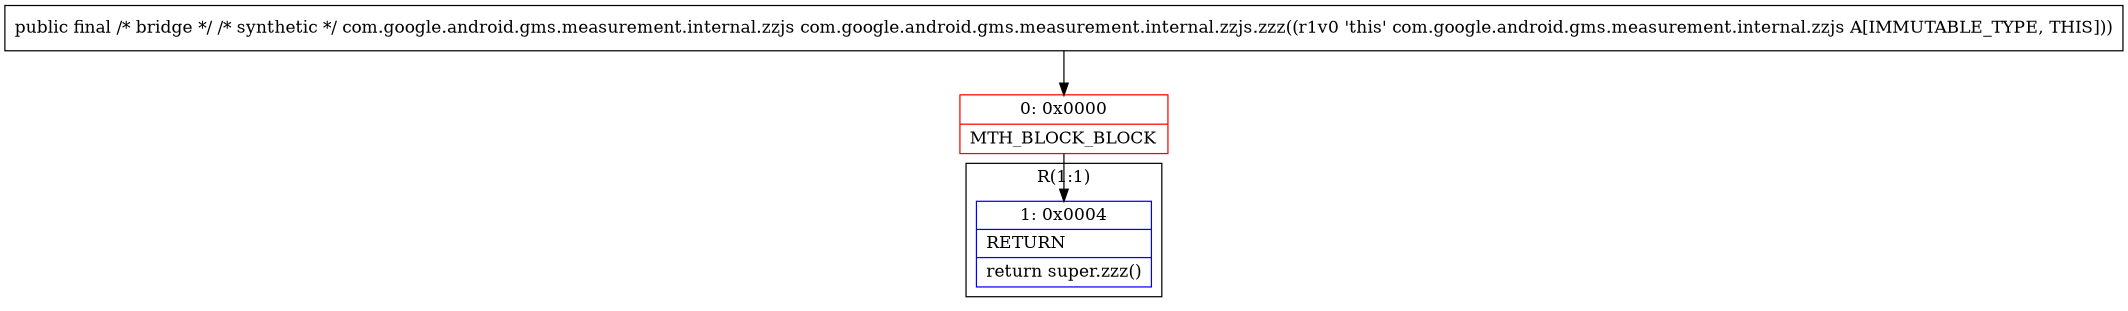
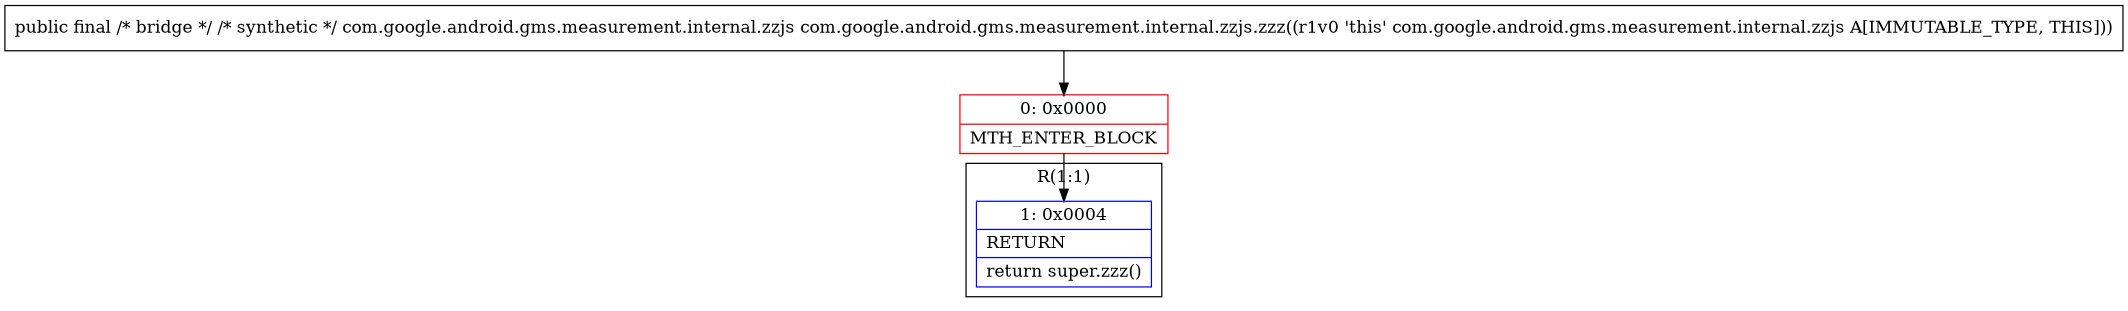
(1063, 138) -> (1064, 138)
